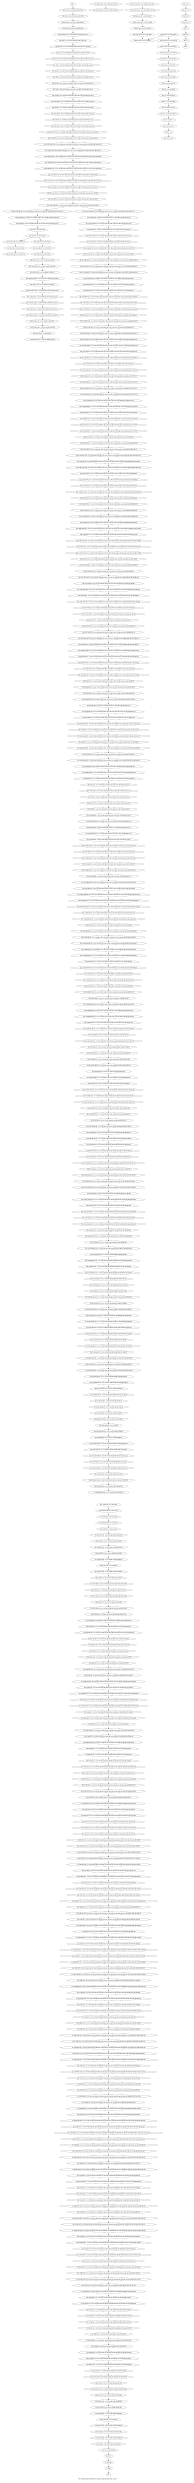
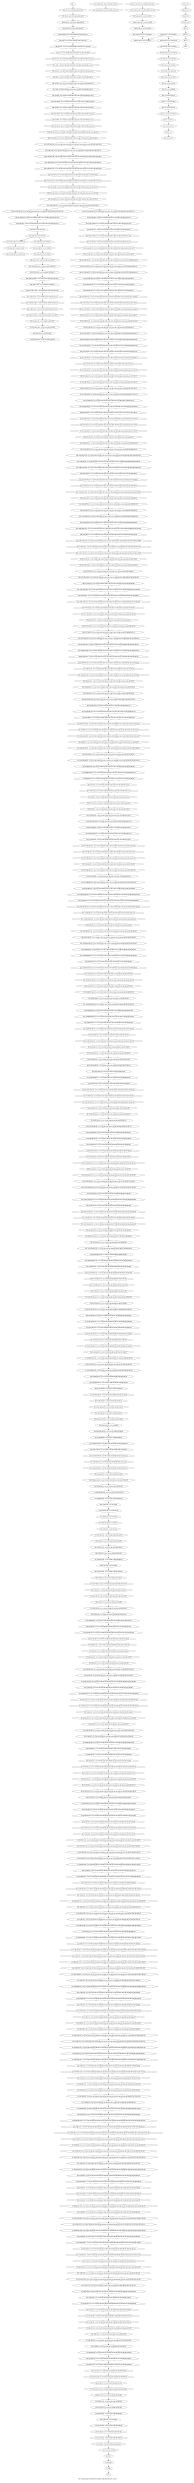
none -> (109, 1499)
